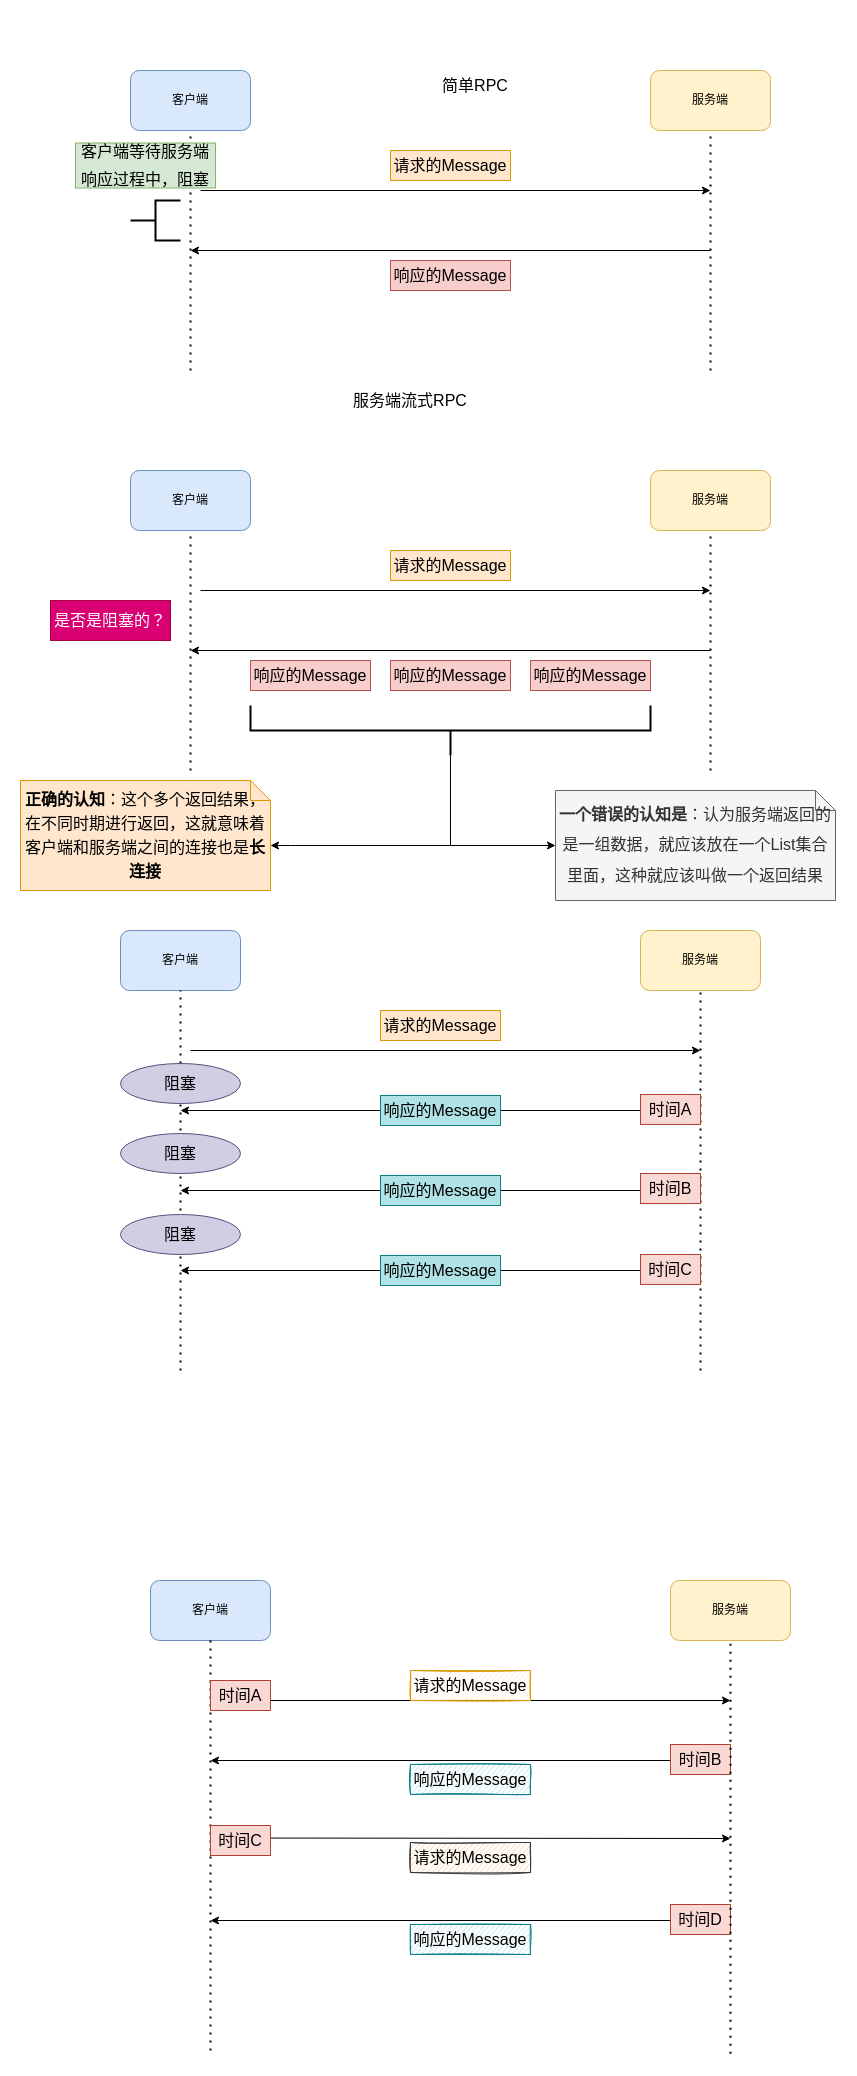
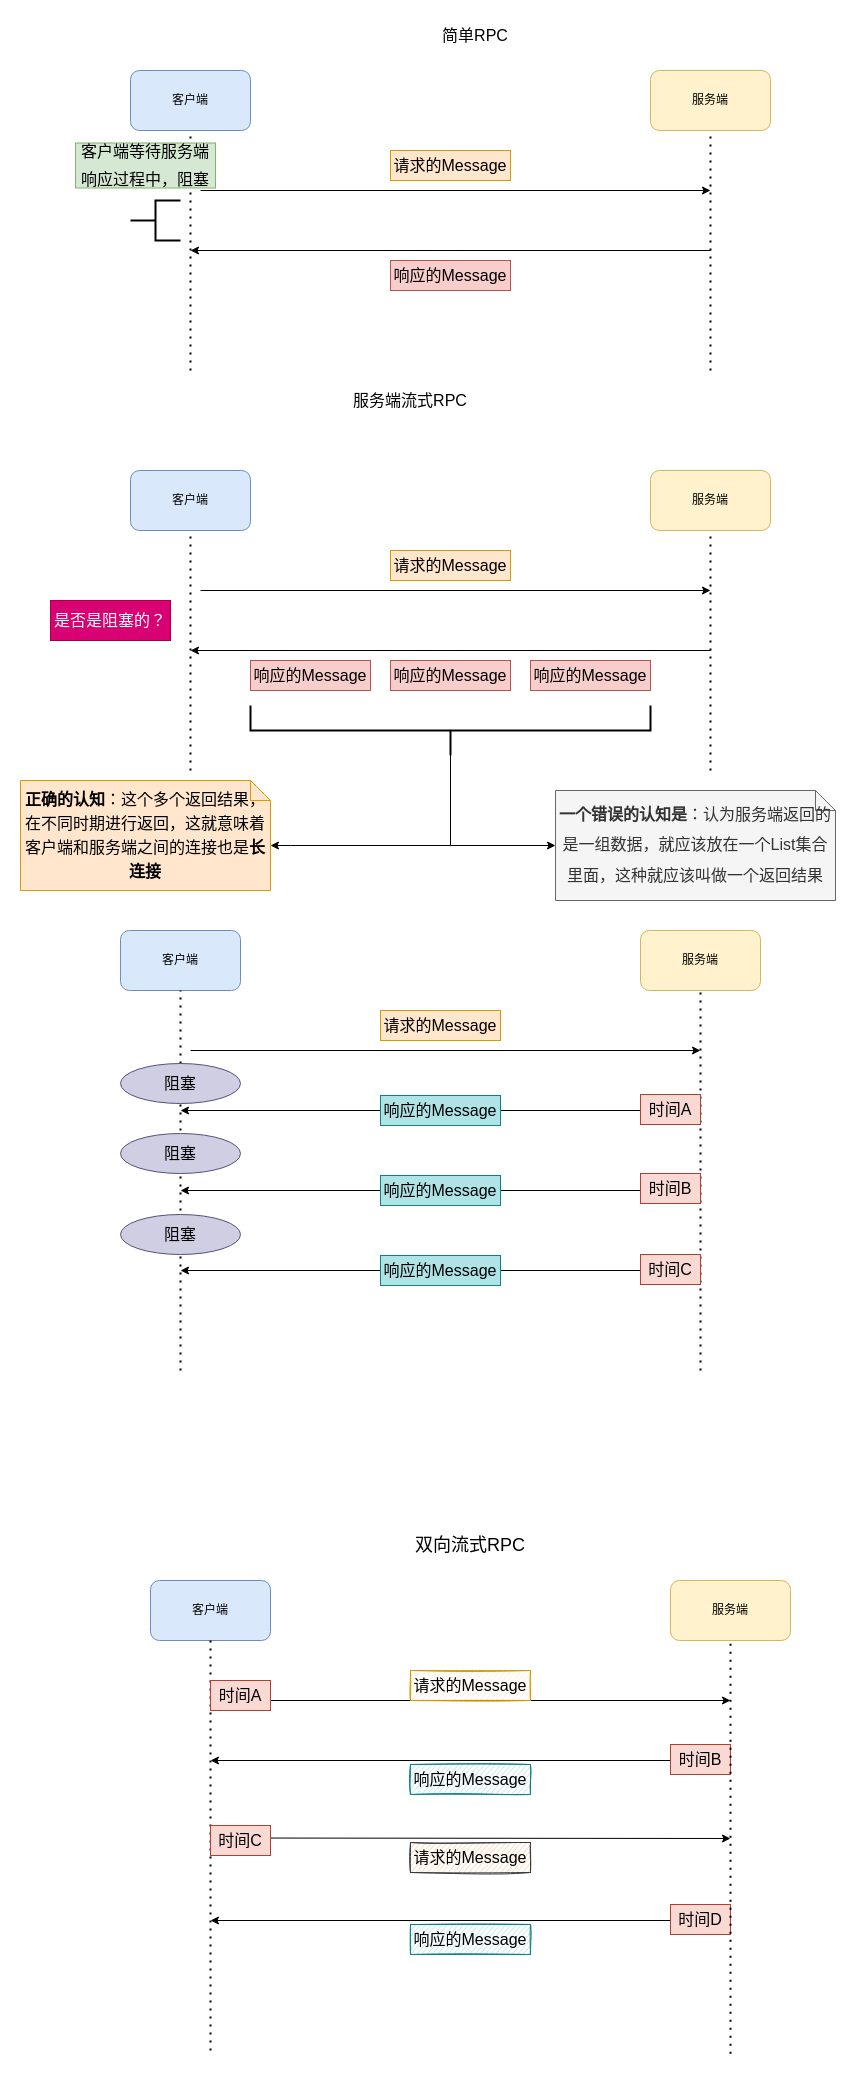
(476, 86) -> (476, 36)
none -> (471, 1546)
